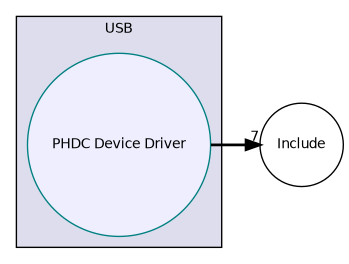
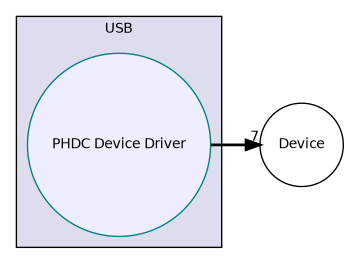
(302, 145) -> (302, 145)
